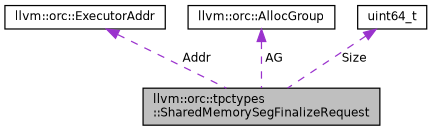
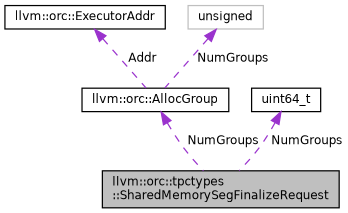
none -> (226, 17)
(273, 59) -> (221, 141)
(353, 59) -> (305, 141)
(172, 61) -> (124, 63)
